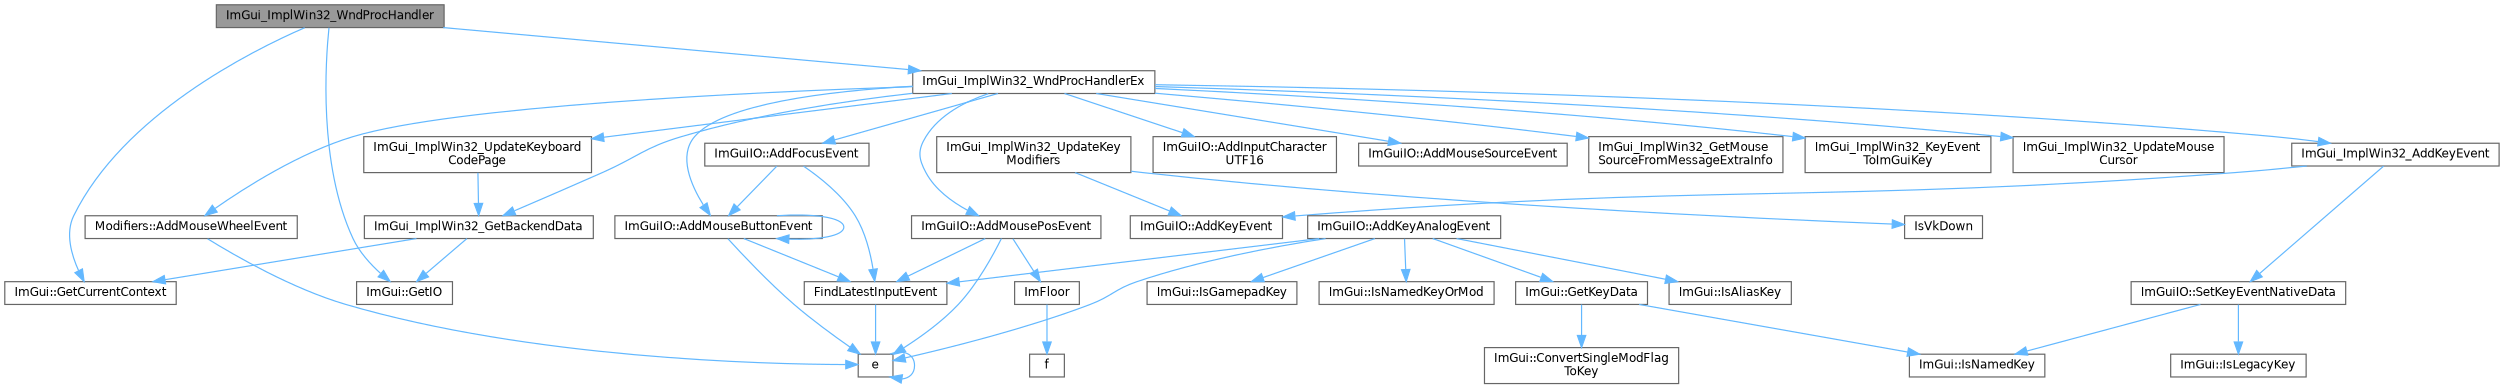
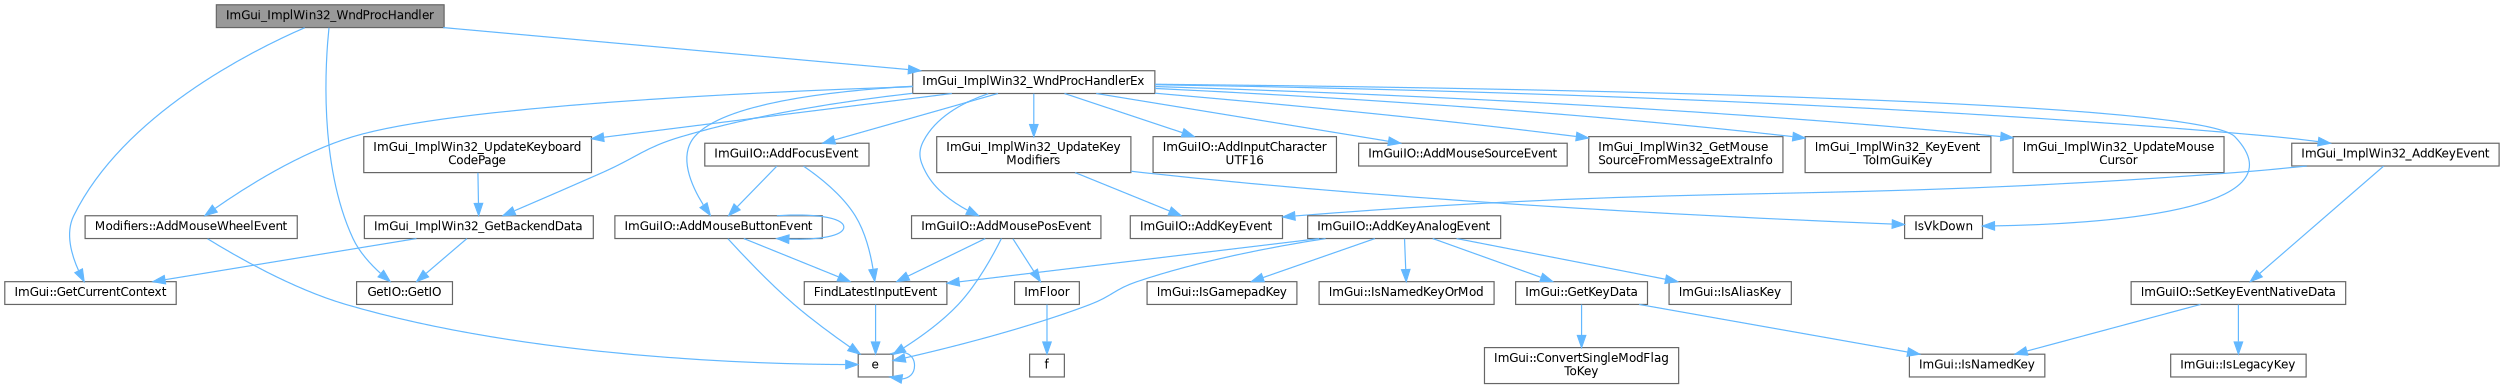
none -> (1849, 99)
none -> (1034, 109)
(405, 293) -> (405, 293)
